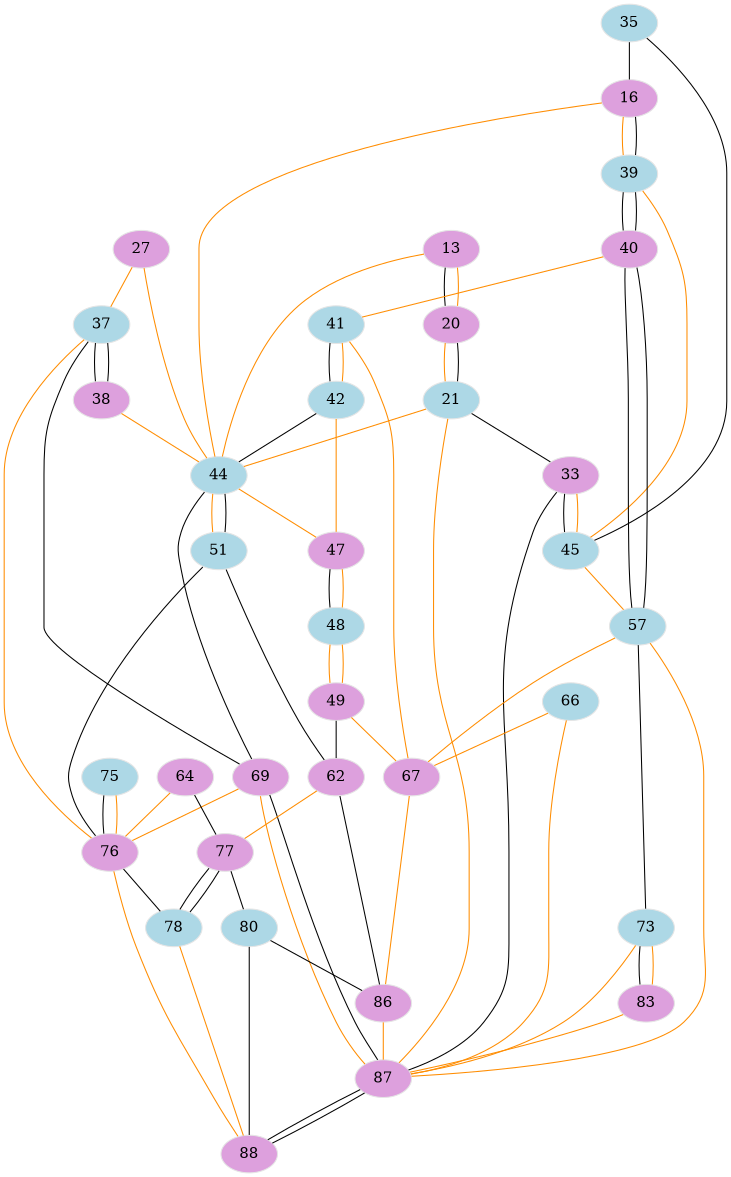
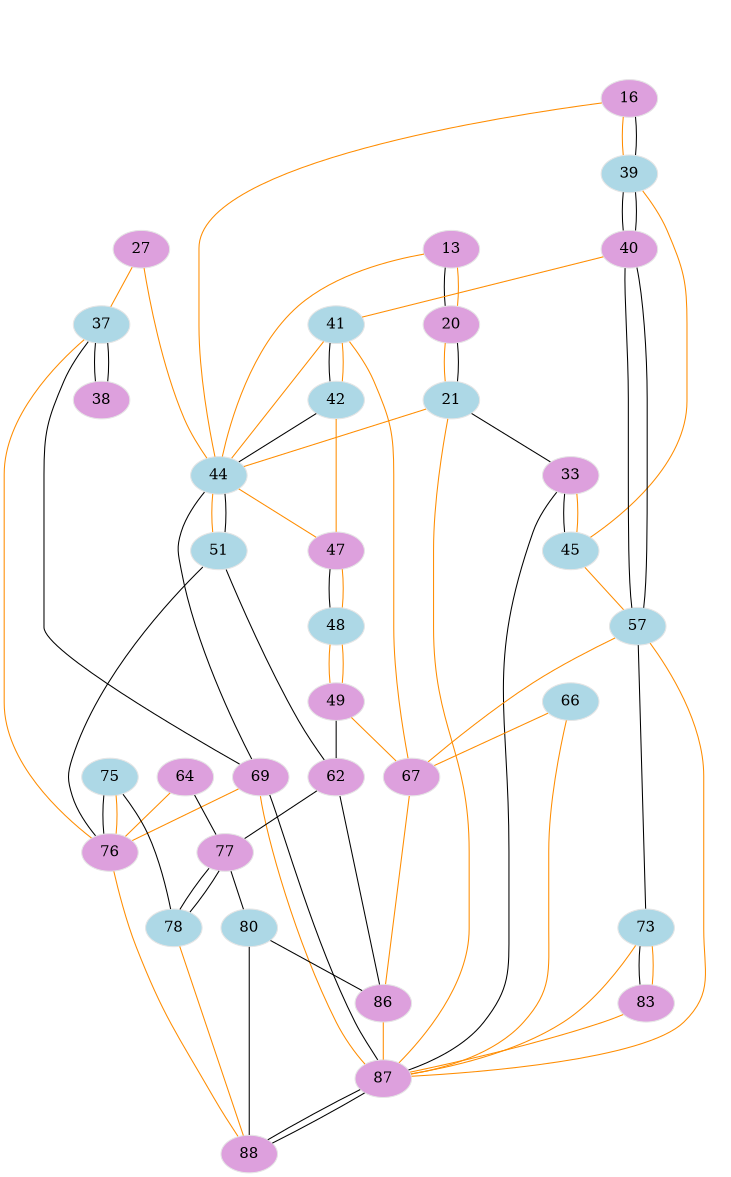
(629, 23) -> none
(160, 438) -> (278, 400)
(284, 812) -> (284, 812)
(142, 890) -> (154, 849)
